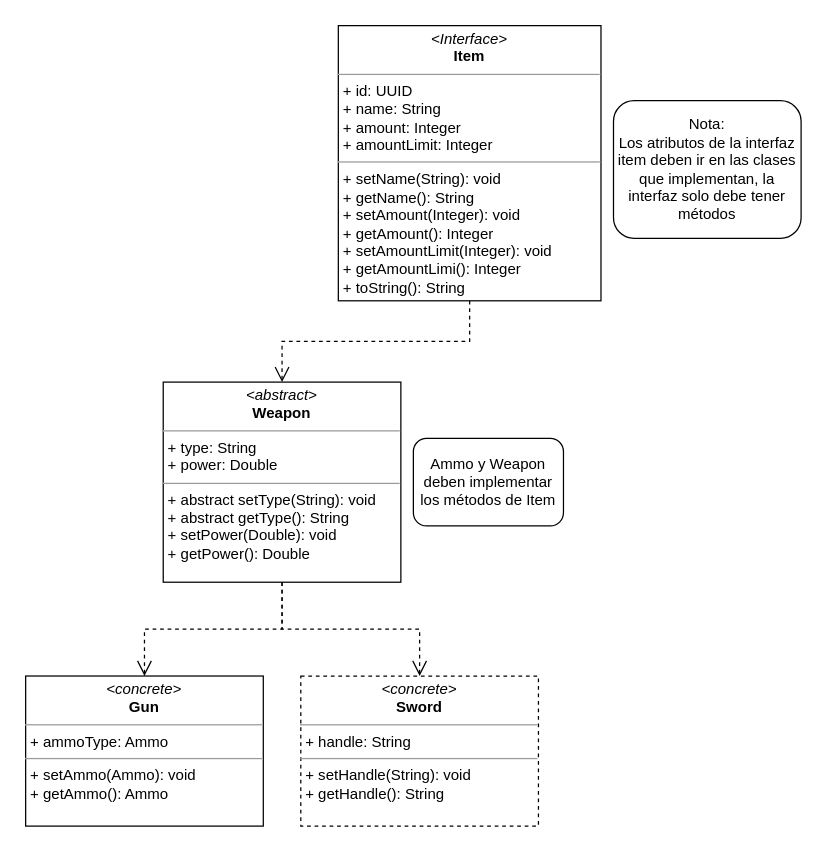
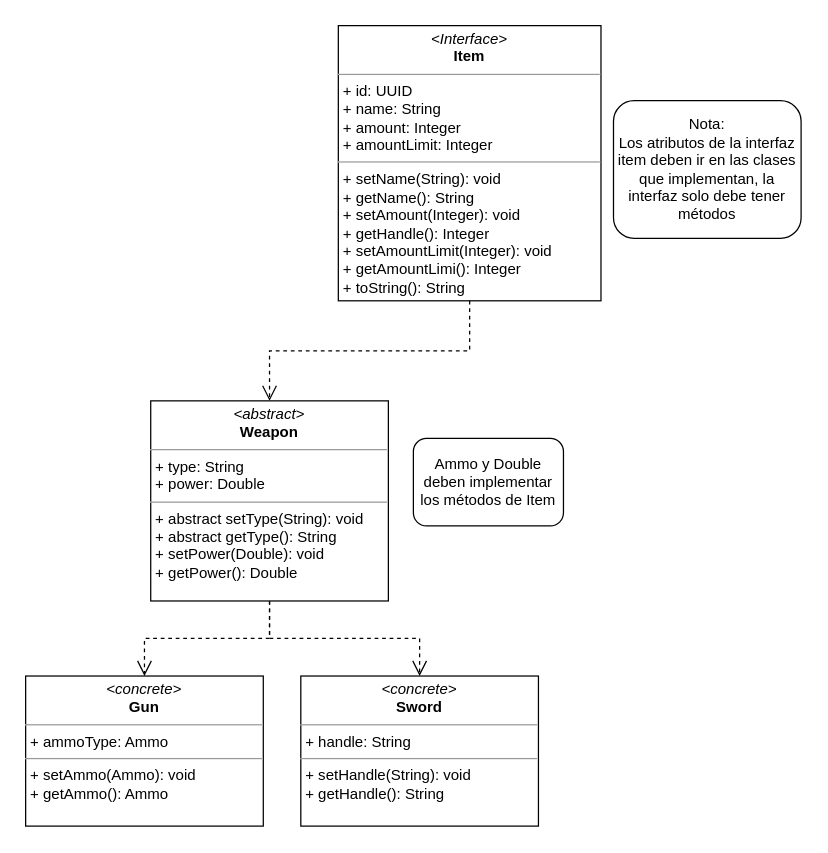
(457, 143) -> (457, 143)
(282, 482) -> (269, 501)
(488, 482) -> (488, 482)
(419, 751) -> (419, 751)
